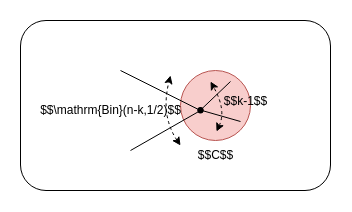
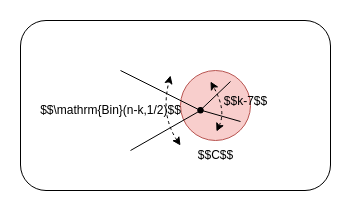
(246, 102) -> (246, 102)
